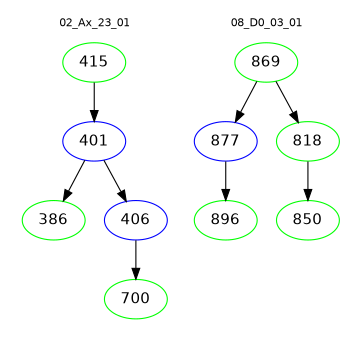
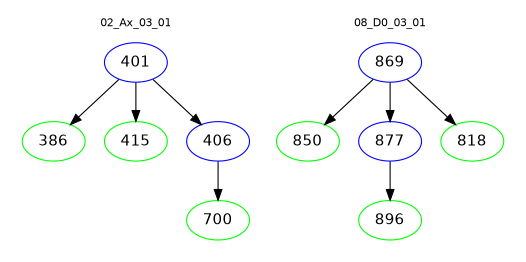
(95, 24) -> (136, 24)
(266, 62) -> (390, 62)
(94, 97) -> (136, 97)
(308, 175) -> (353, 98)
